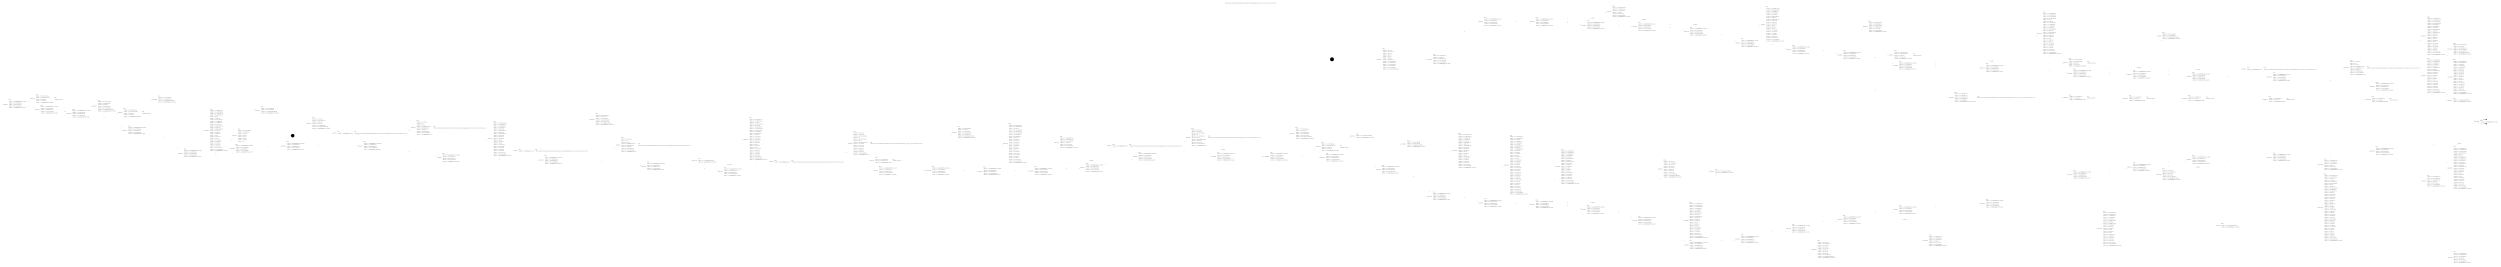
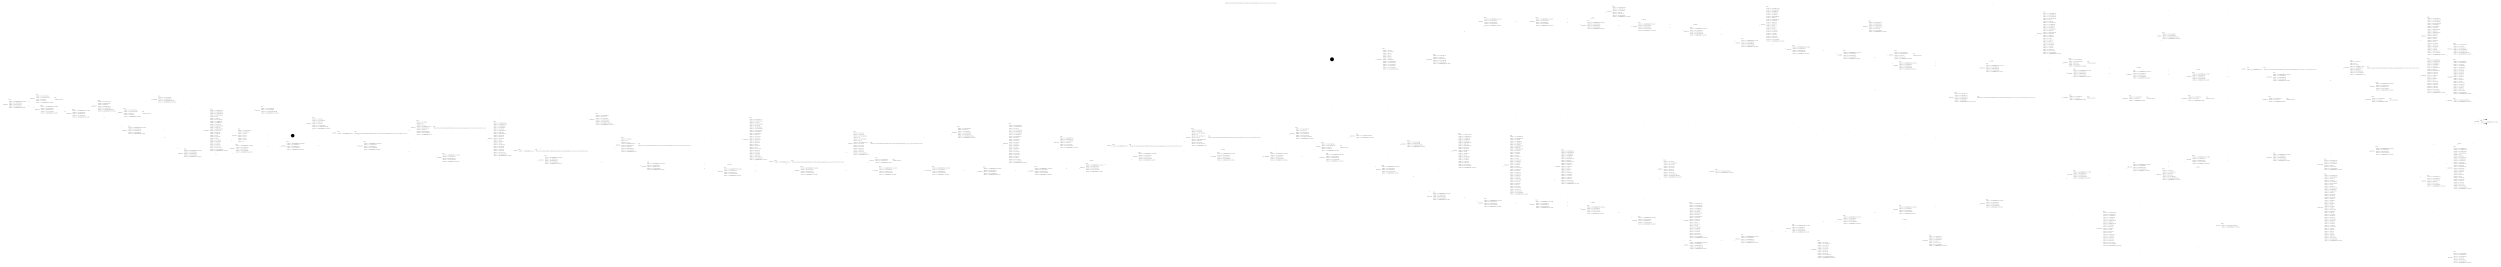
(704, 161) -> none
none -> (807, 171)
